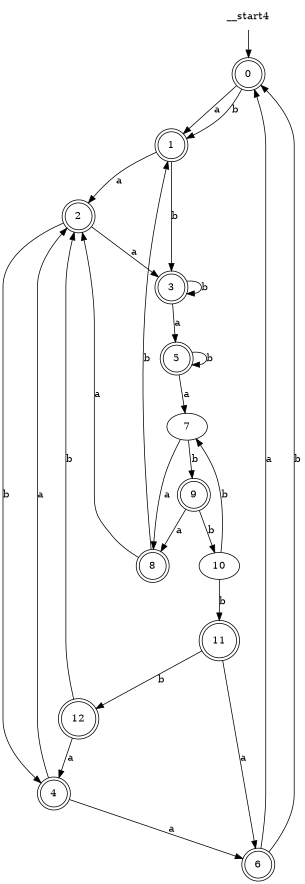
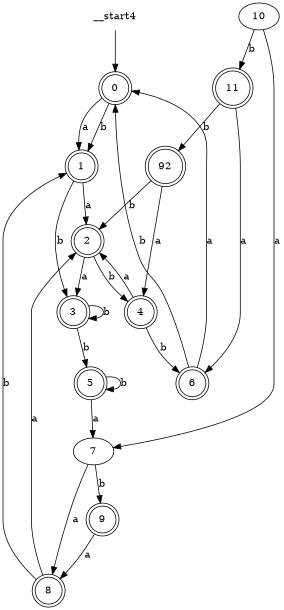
(178, 323) -> (87, 348)
(225, 495) -> (277, 241)
(206, 528) -> none
(79, 719) -> (165, 166)
(172, 829) -> (164, 348)
